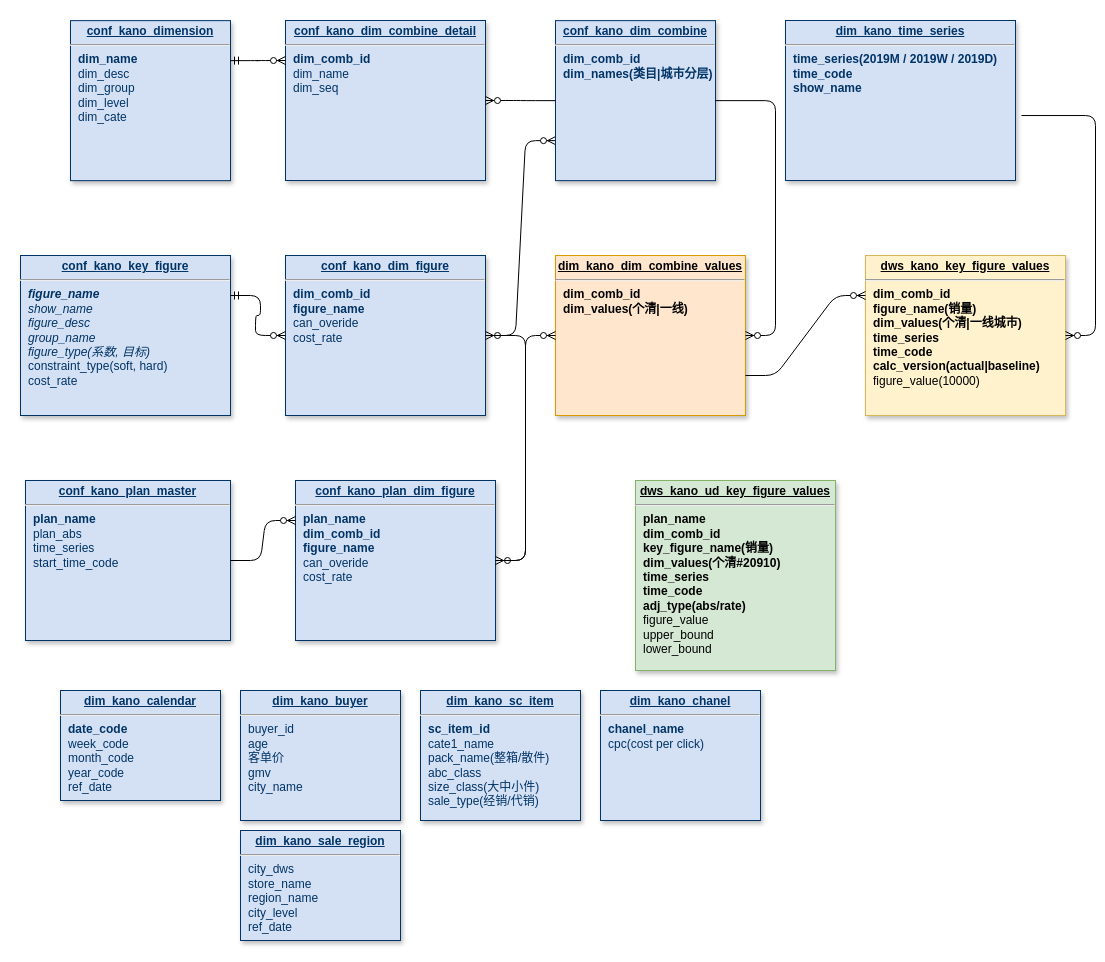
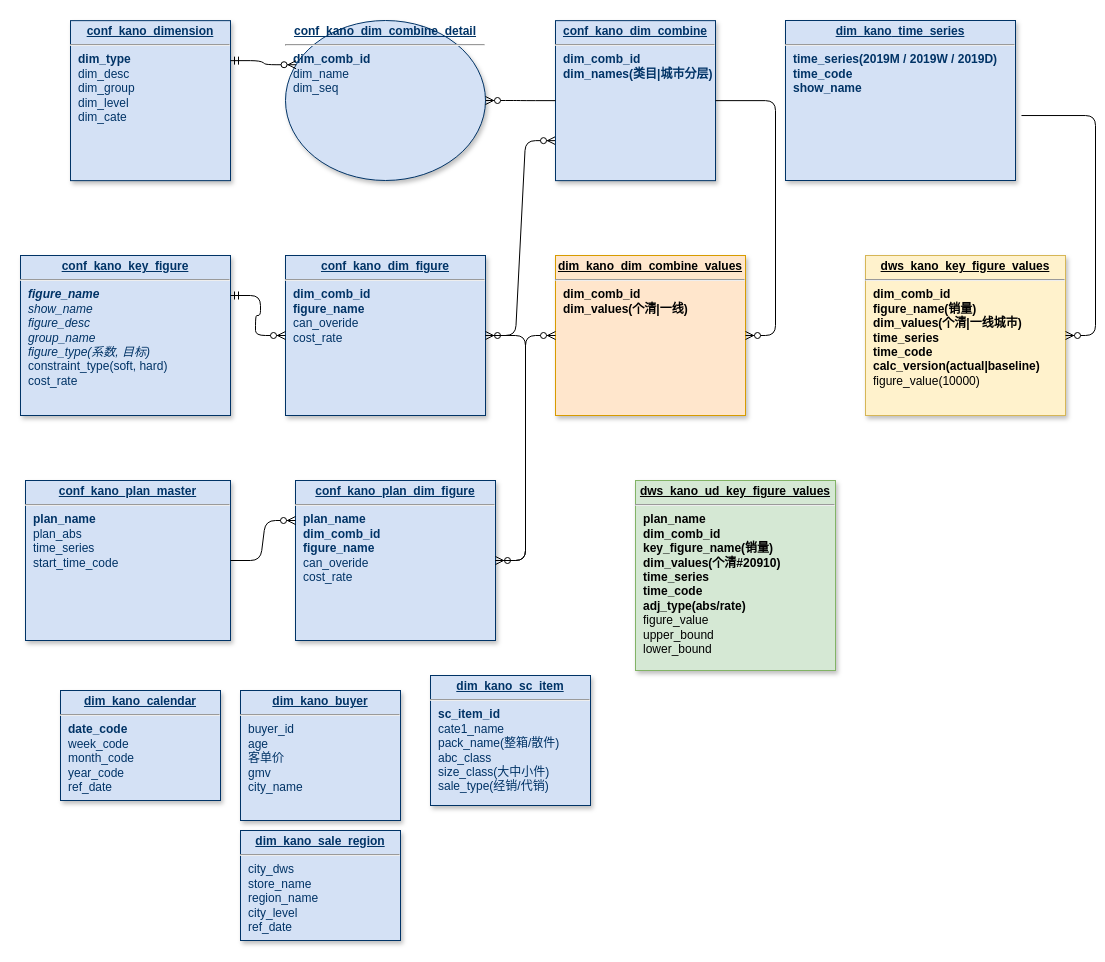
(131, 64) -> (131, 64)
(386, 101) -> (386, 101)
(806, 336) -> none
(501, 756) -> (511, 741)
(681, 756) -> none
